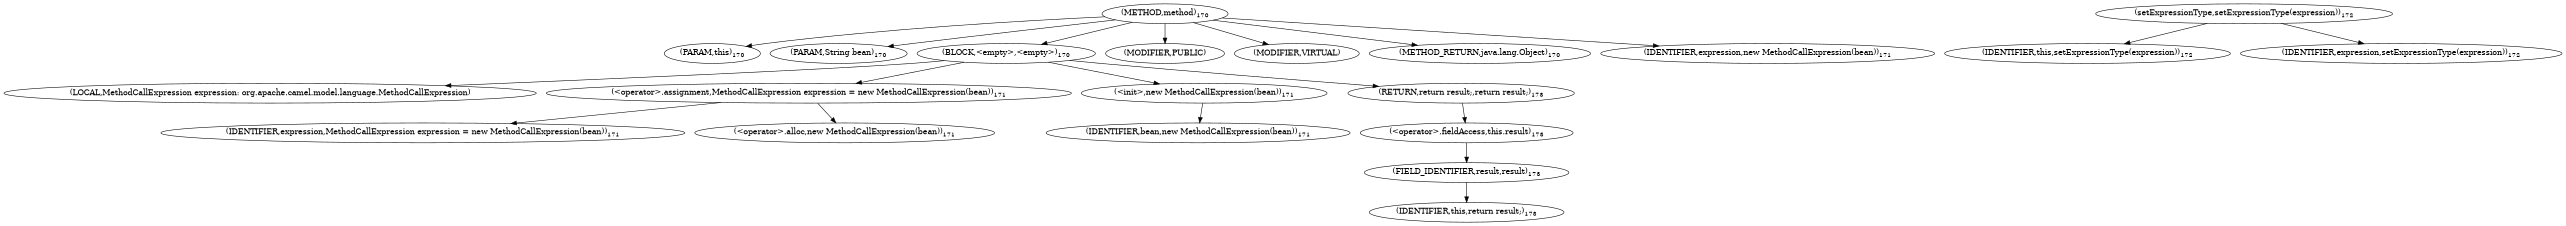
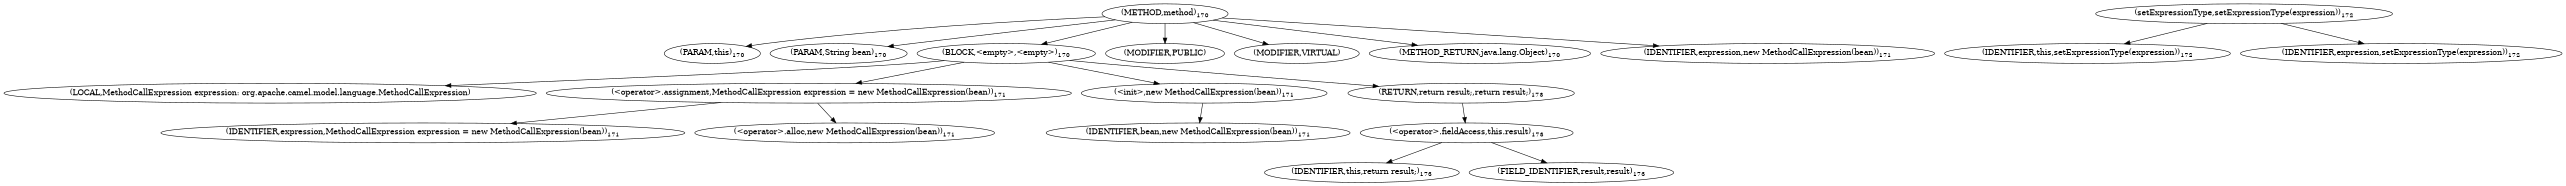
(1467, 190) -> (1417, 152)
